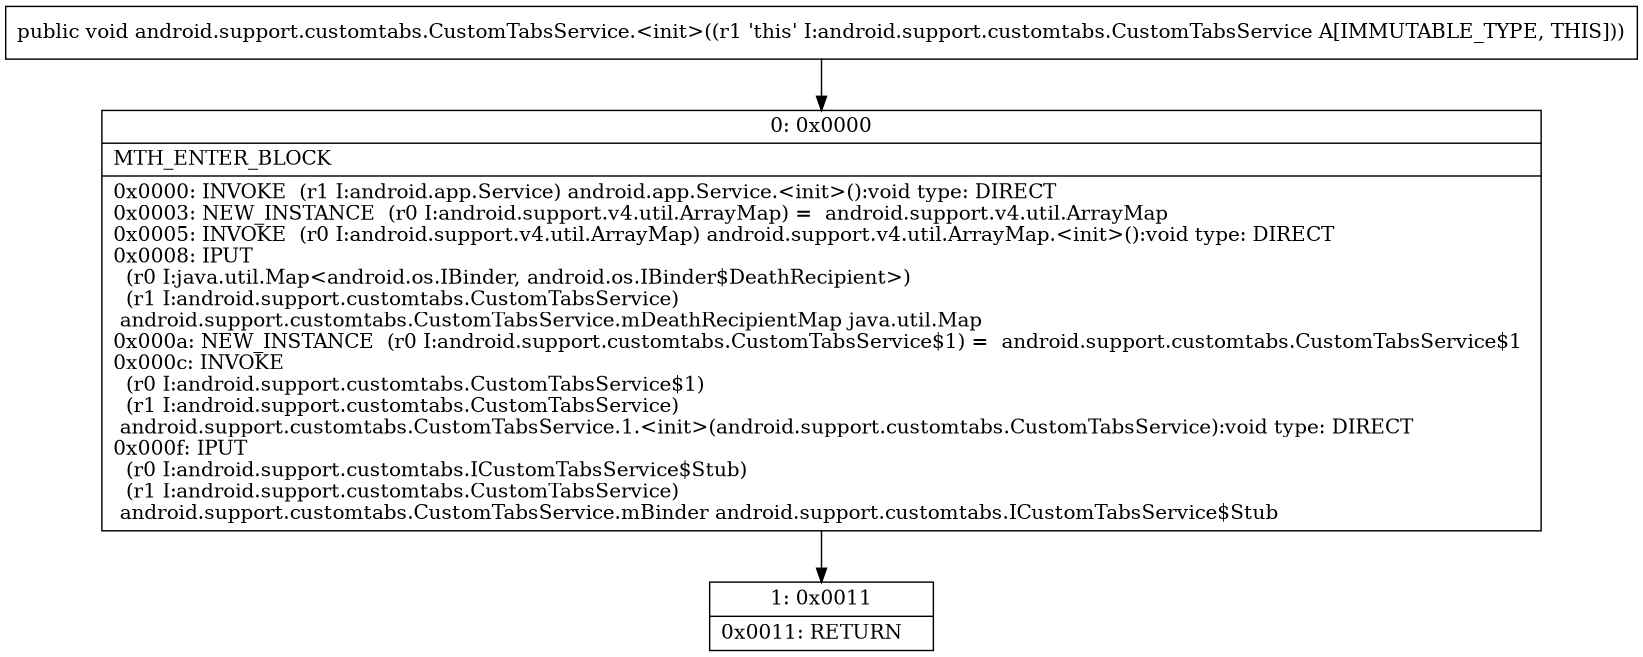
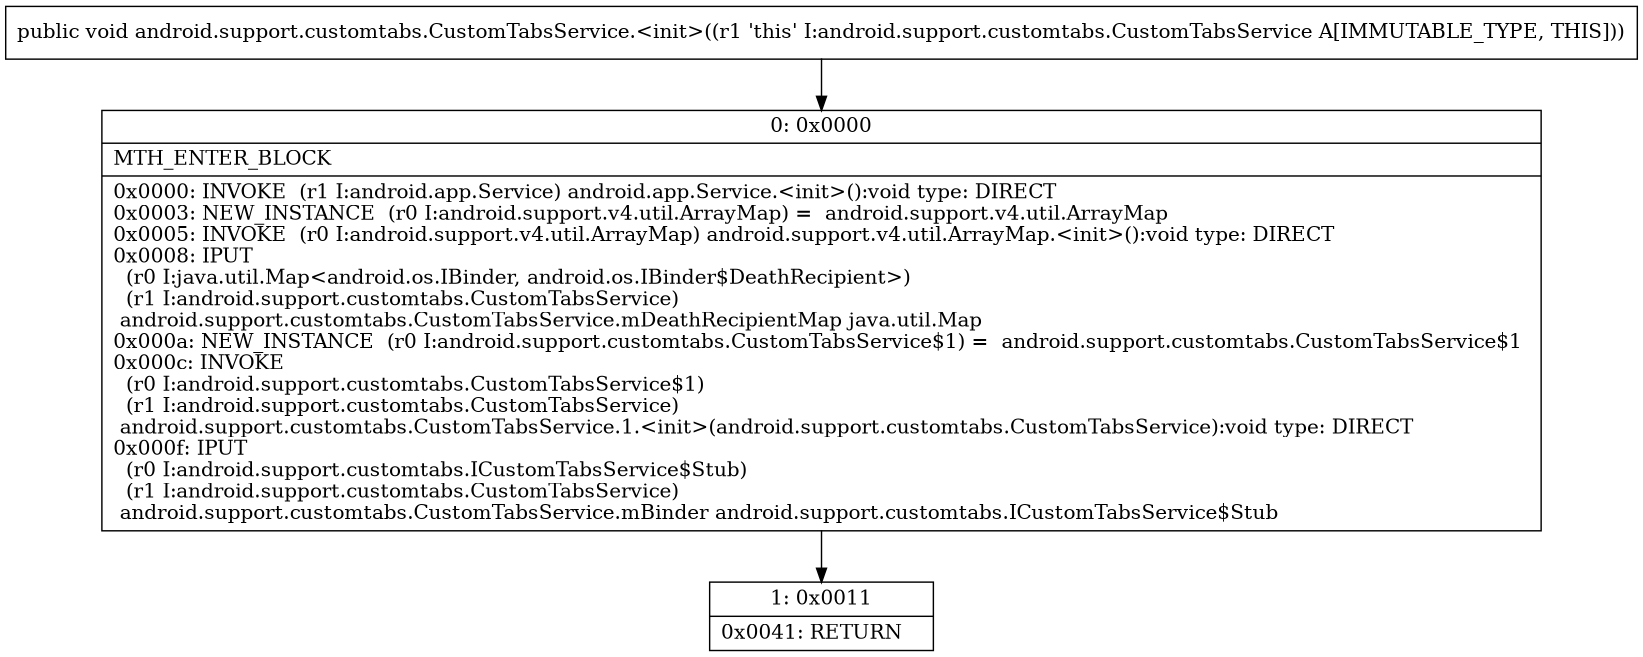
(822, 633) -> (822, 633)
